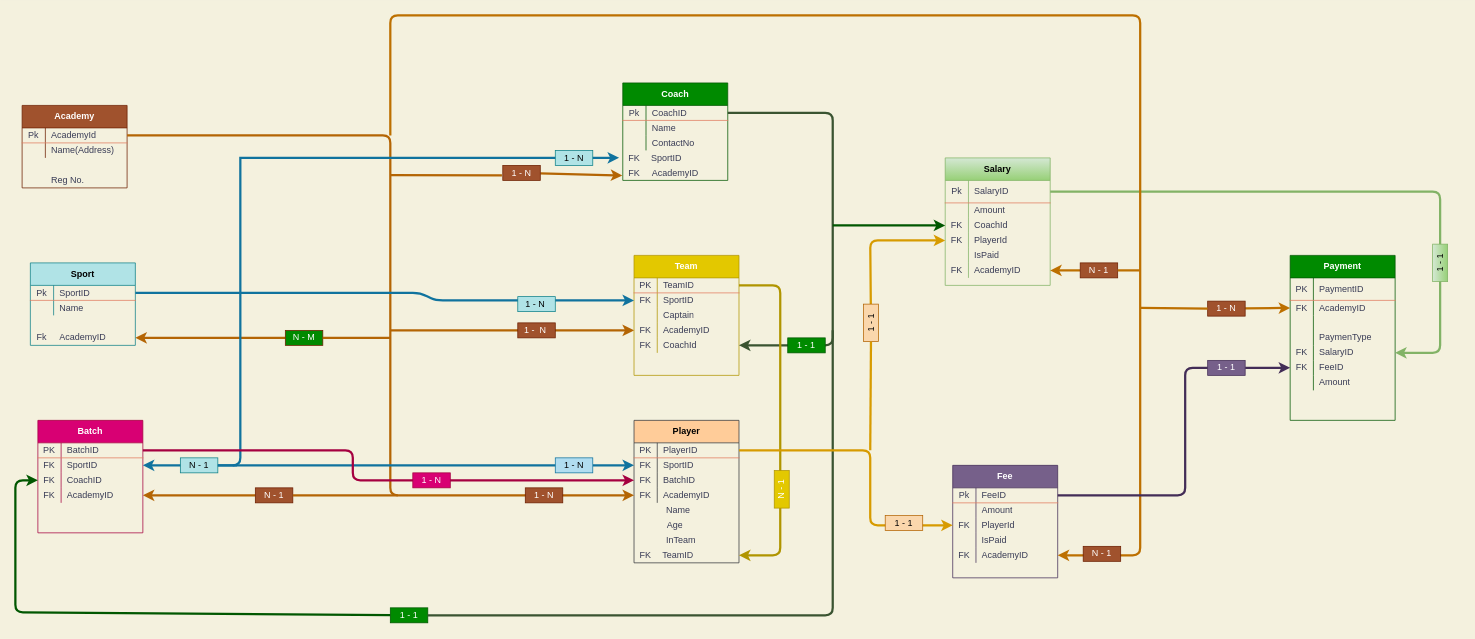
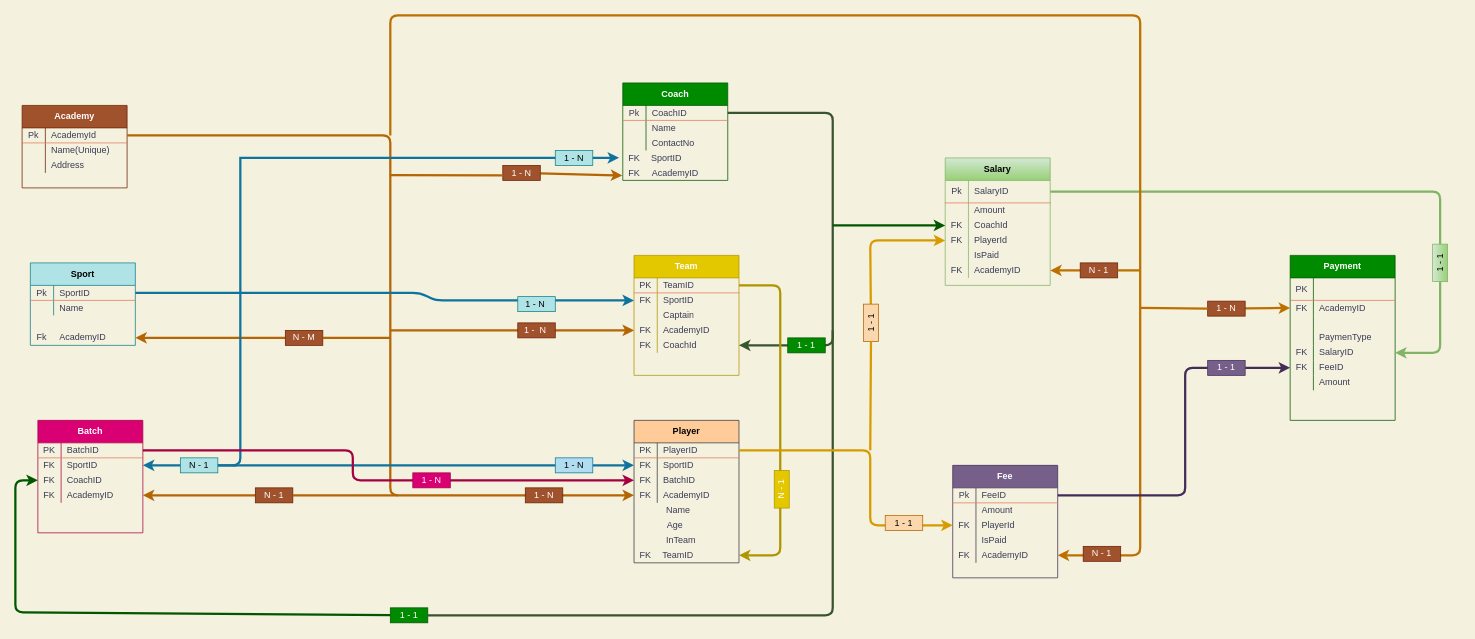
(84, 150) -> (80, 150)
none -> (86, 165)
(86, 180) -> none
(1355, 289) -> none
(304, 338) -> (304, 338)
